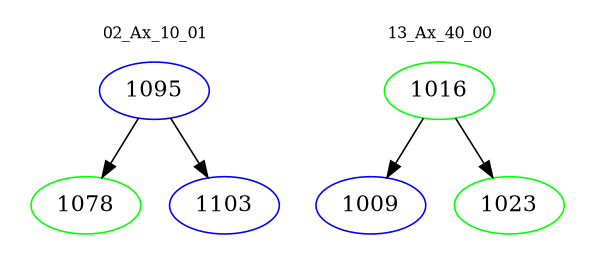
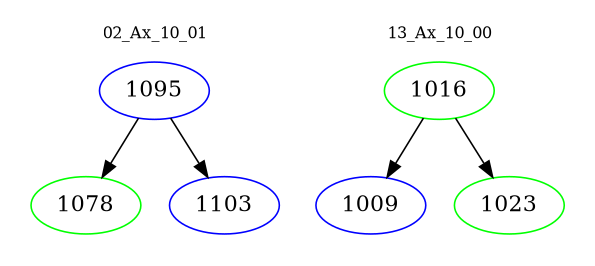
(440, 34) -> (440, 34)
